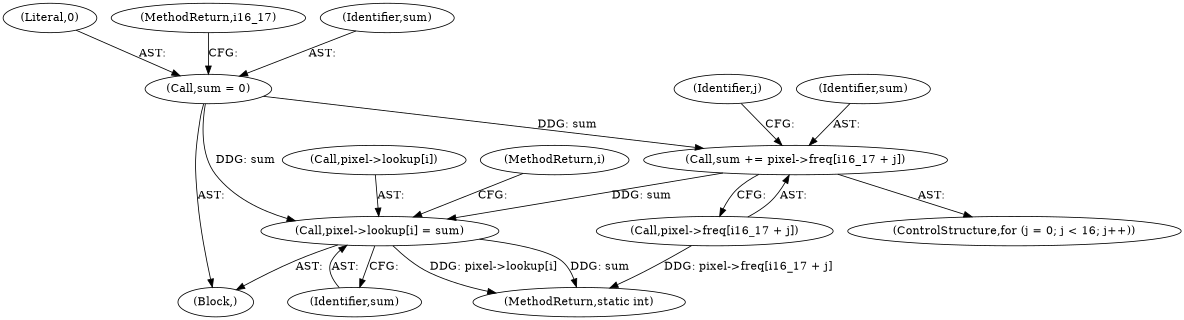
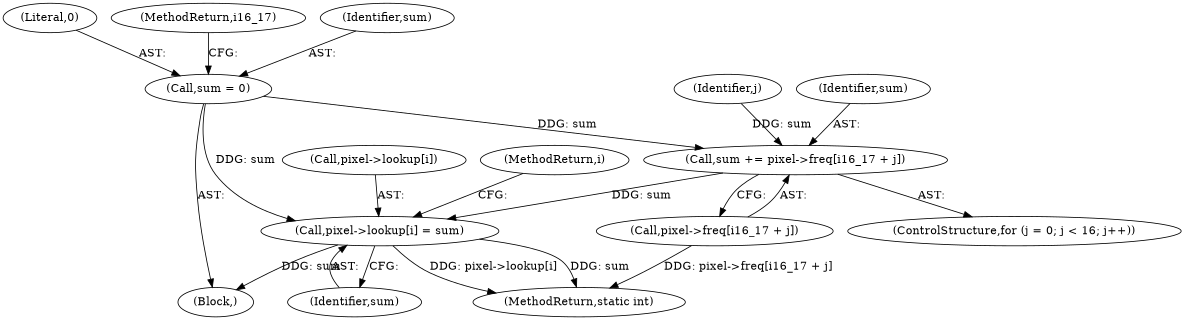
(782, 125) -> (782, 125)
(311, 267) -> (311, 267)
